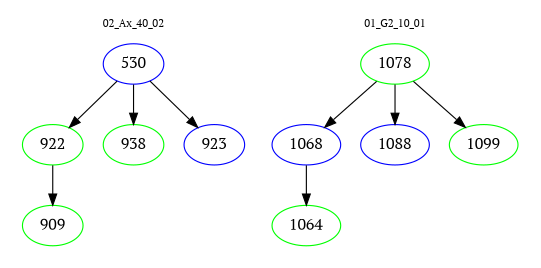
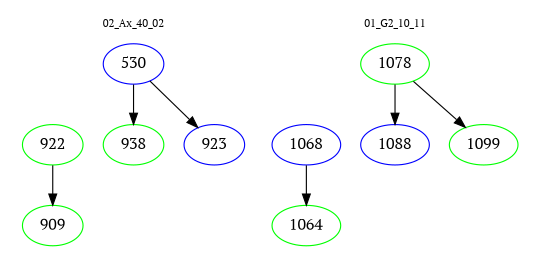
(395, 24) -> (395, 24)
(97, 100) -> none
(355, 101) -> none
